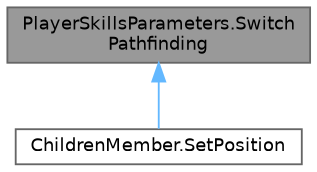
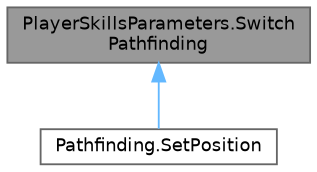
(159, 147) -> (159, 147)
